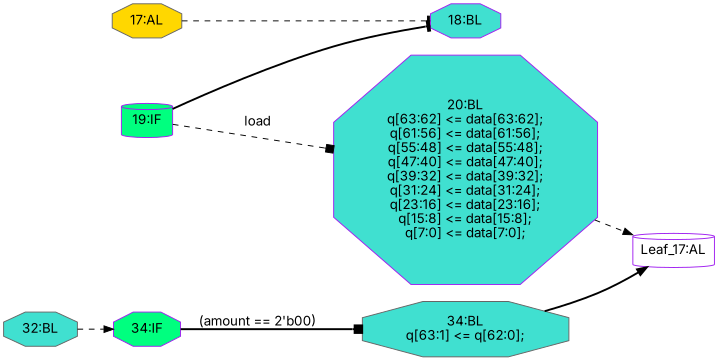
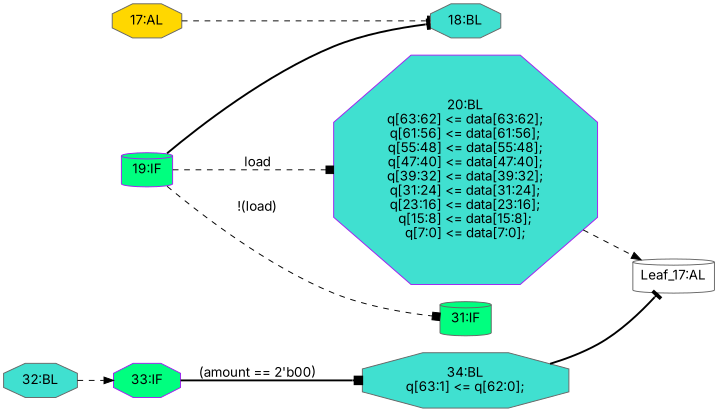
(466, 21) -> (466, 21)
(674, 250) -> (674, 276)
(593, 295) -> (607, 338)
none -> (466, 319)
(147, 329) -> (147, 380)
